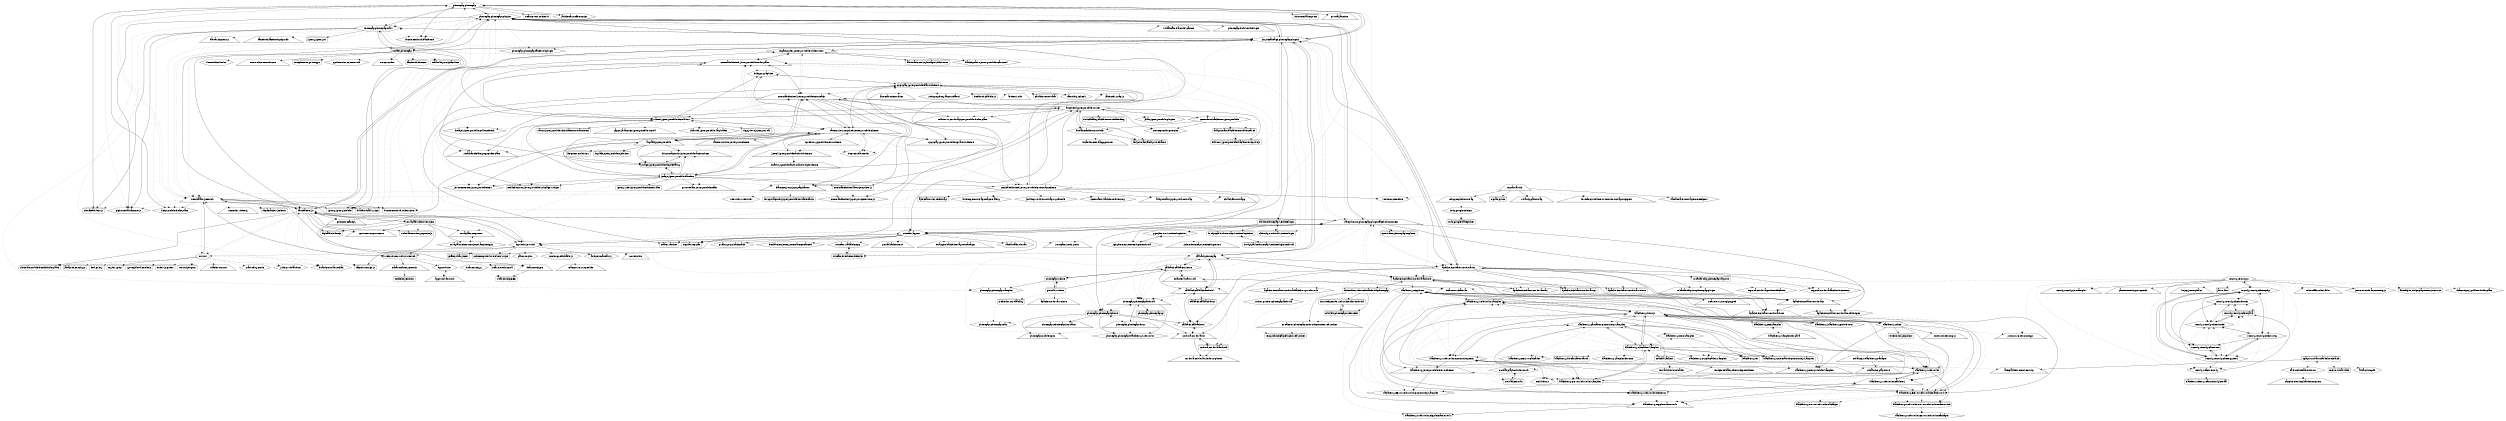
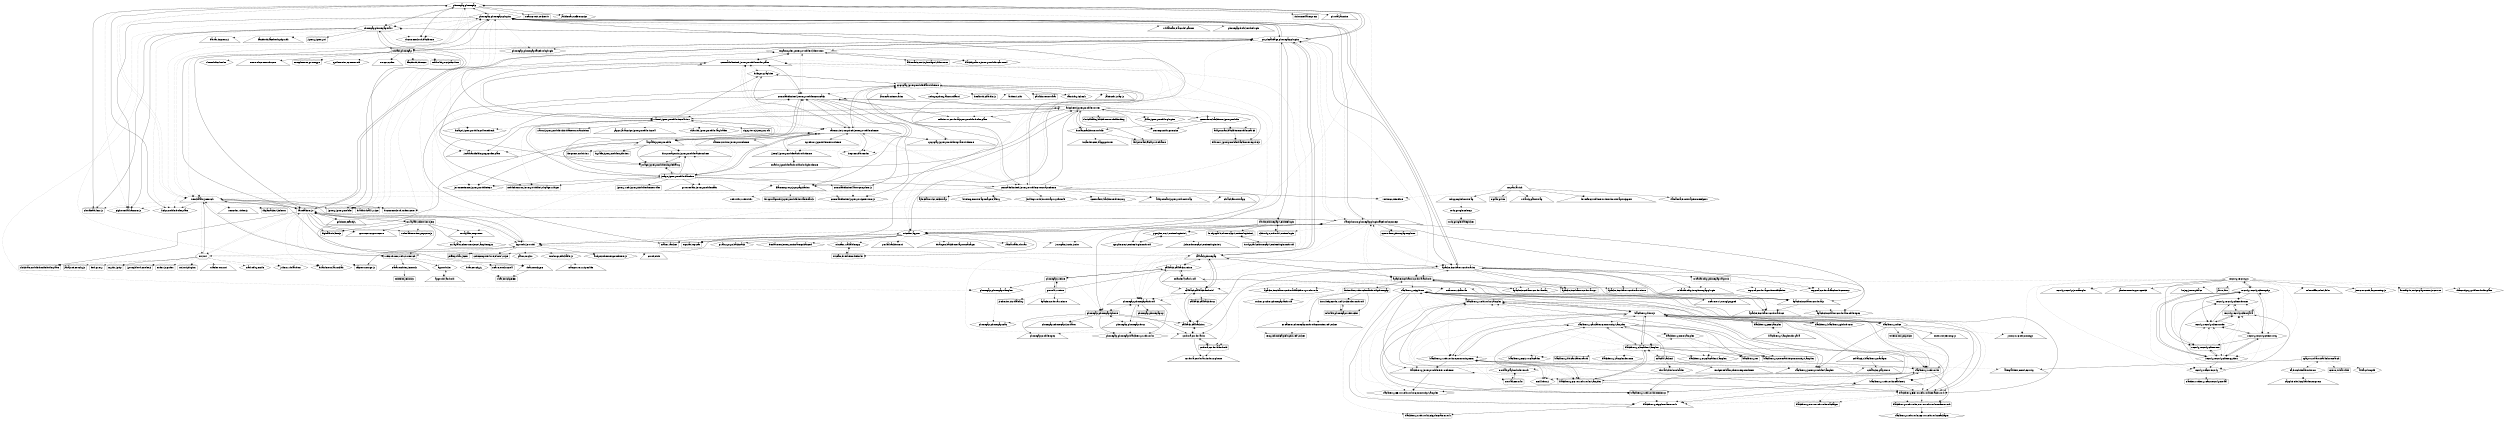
(1556, 193) -> (1556, 193)
(601, 256) -> (611, 256)
